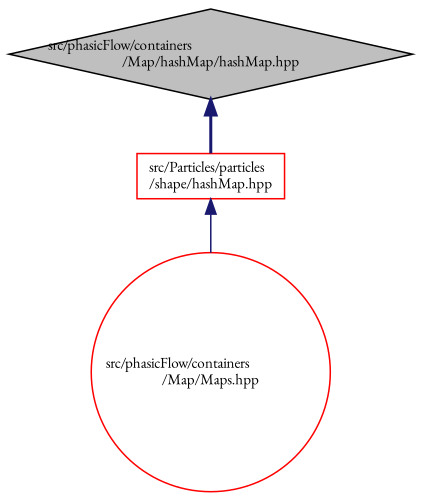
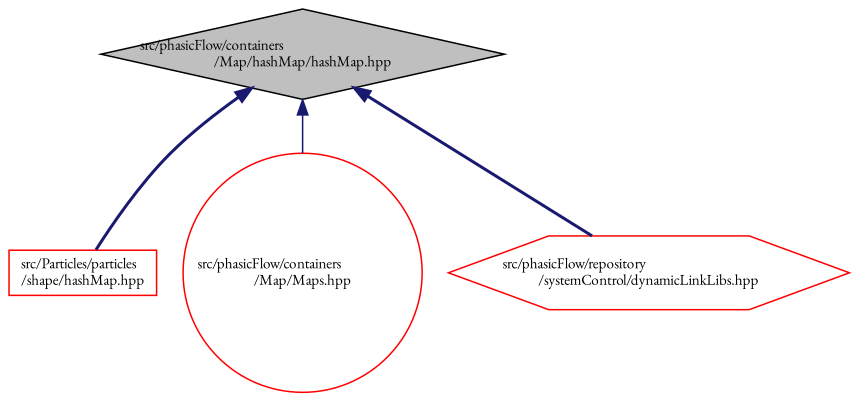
(211, 233) -> (303, 134)
none -> (649, 273)
